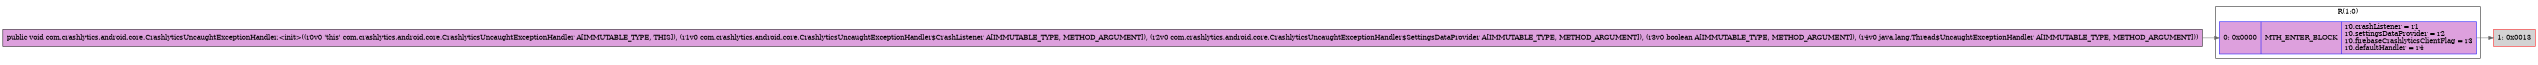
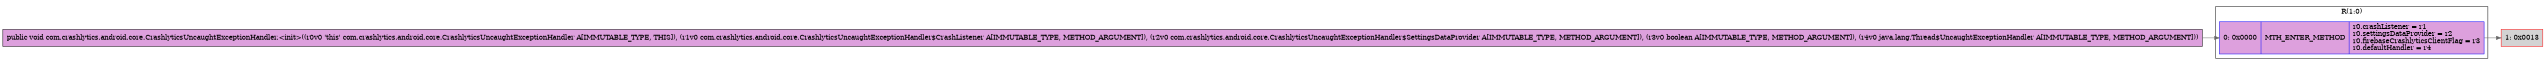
(2301, 38) -> (2305, 38)
